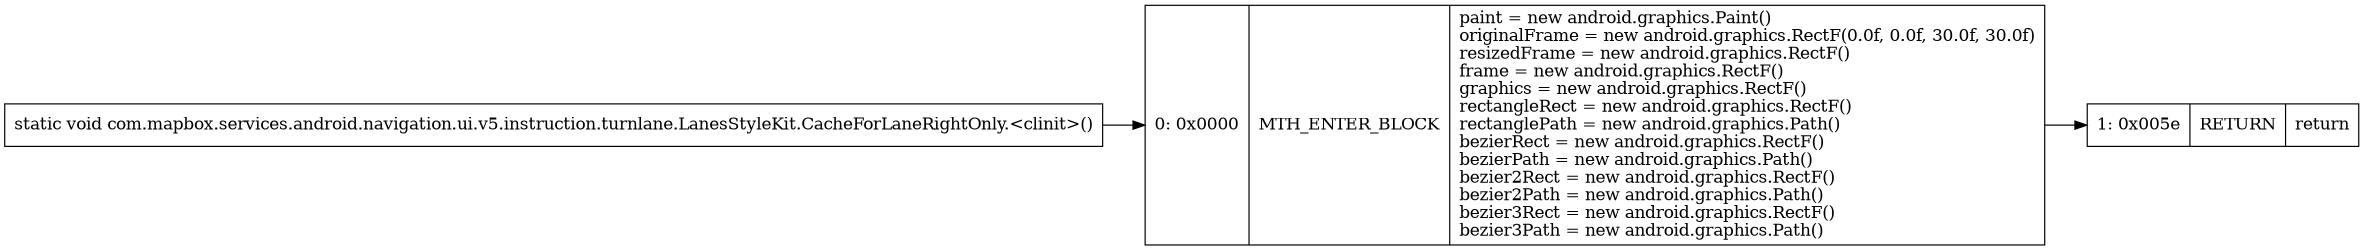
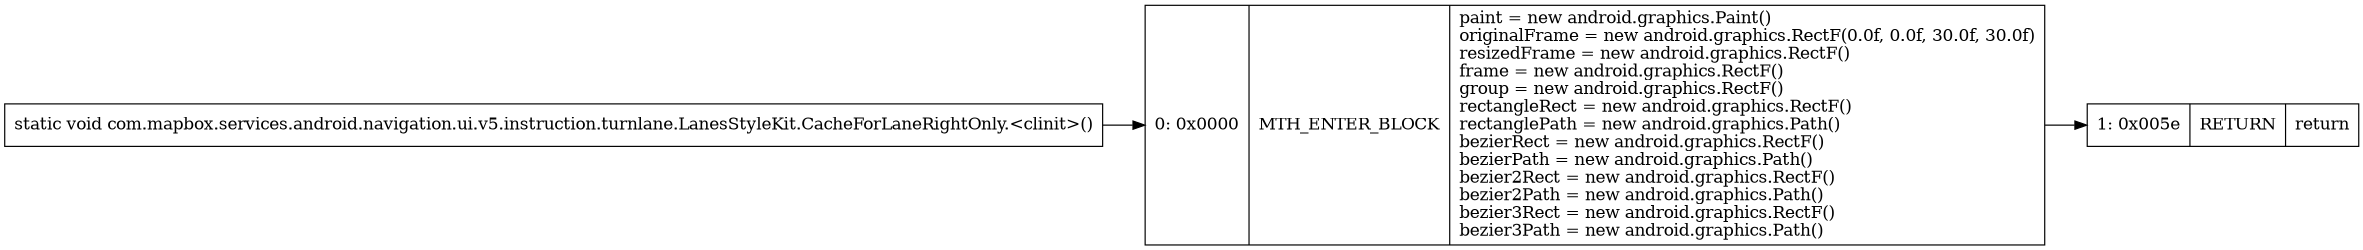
(1633, 89) -> (1621, 89)
